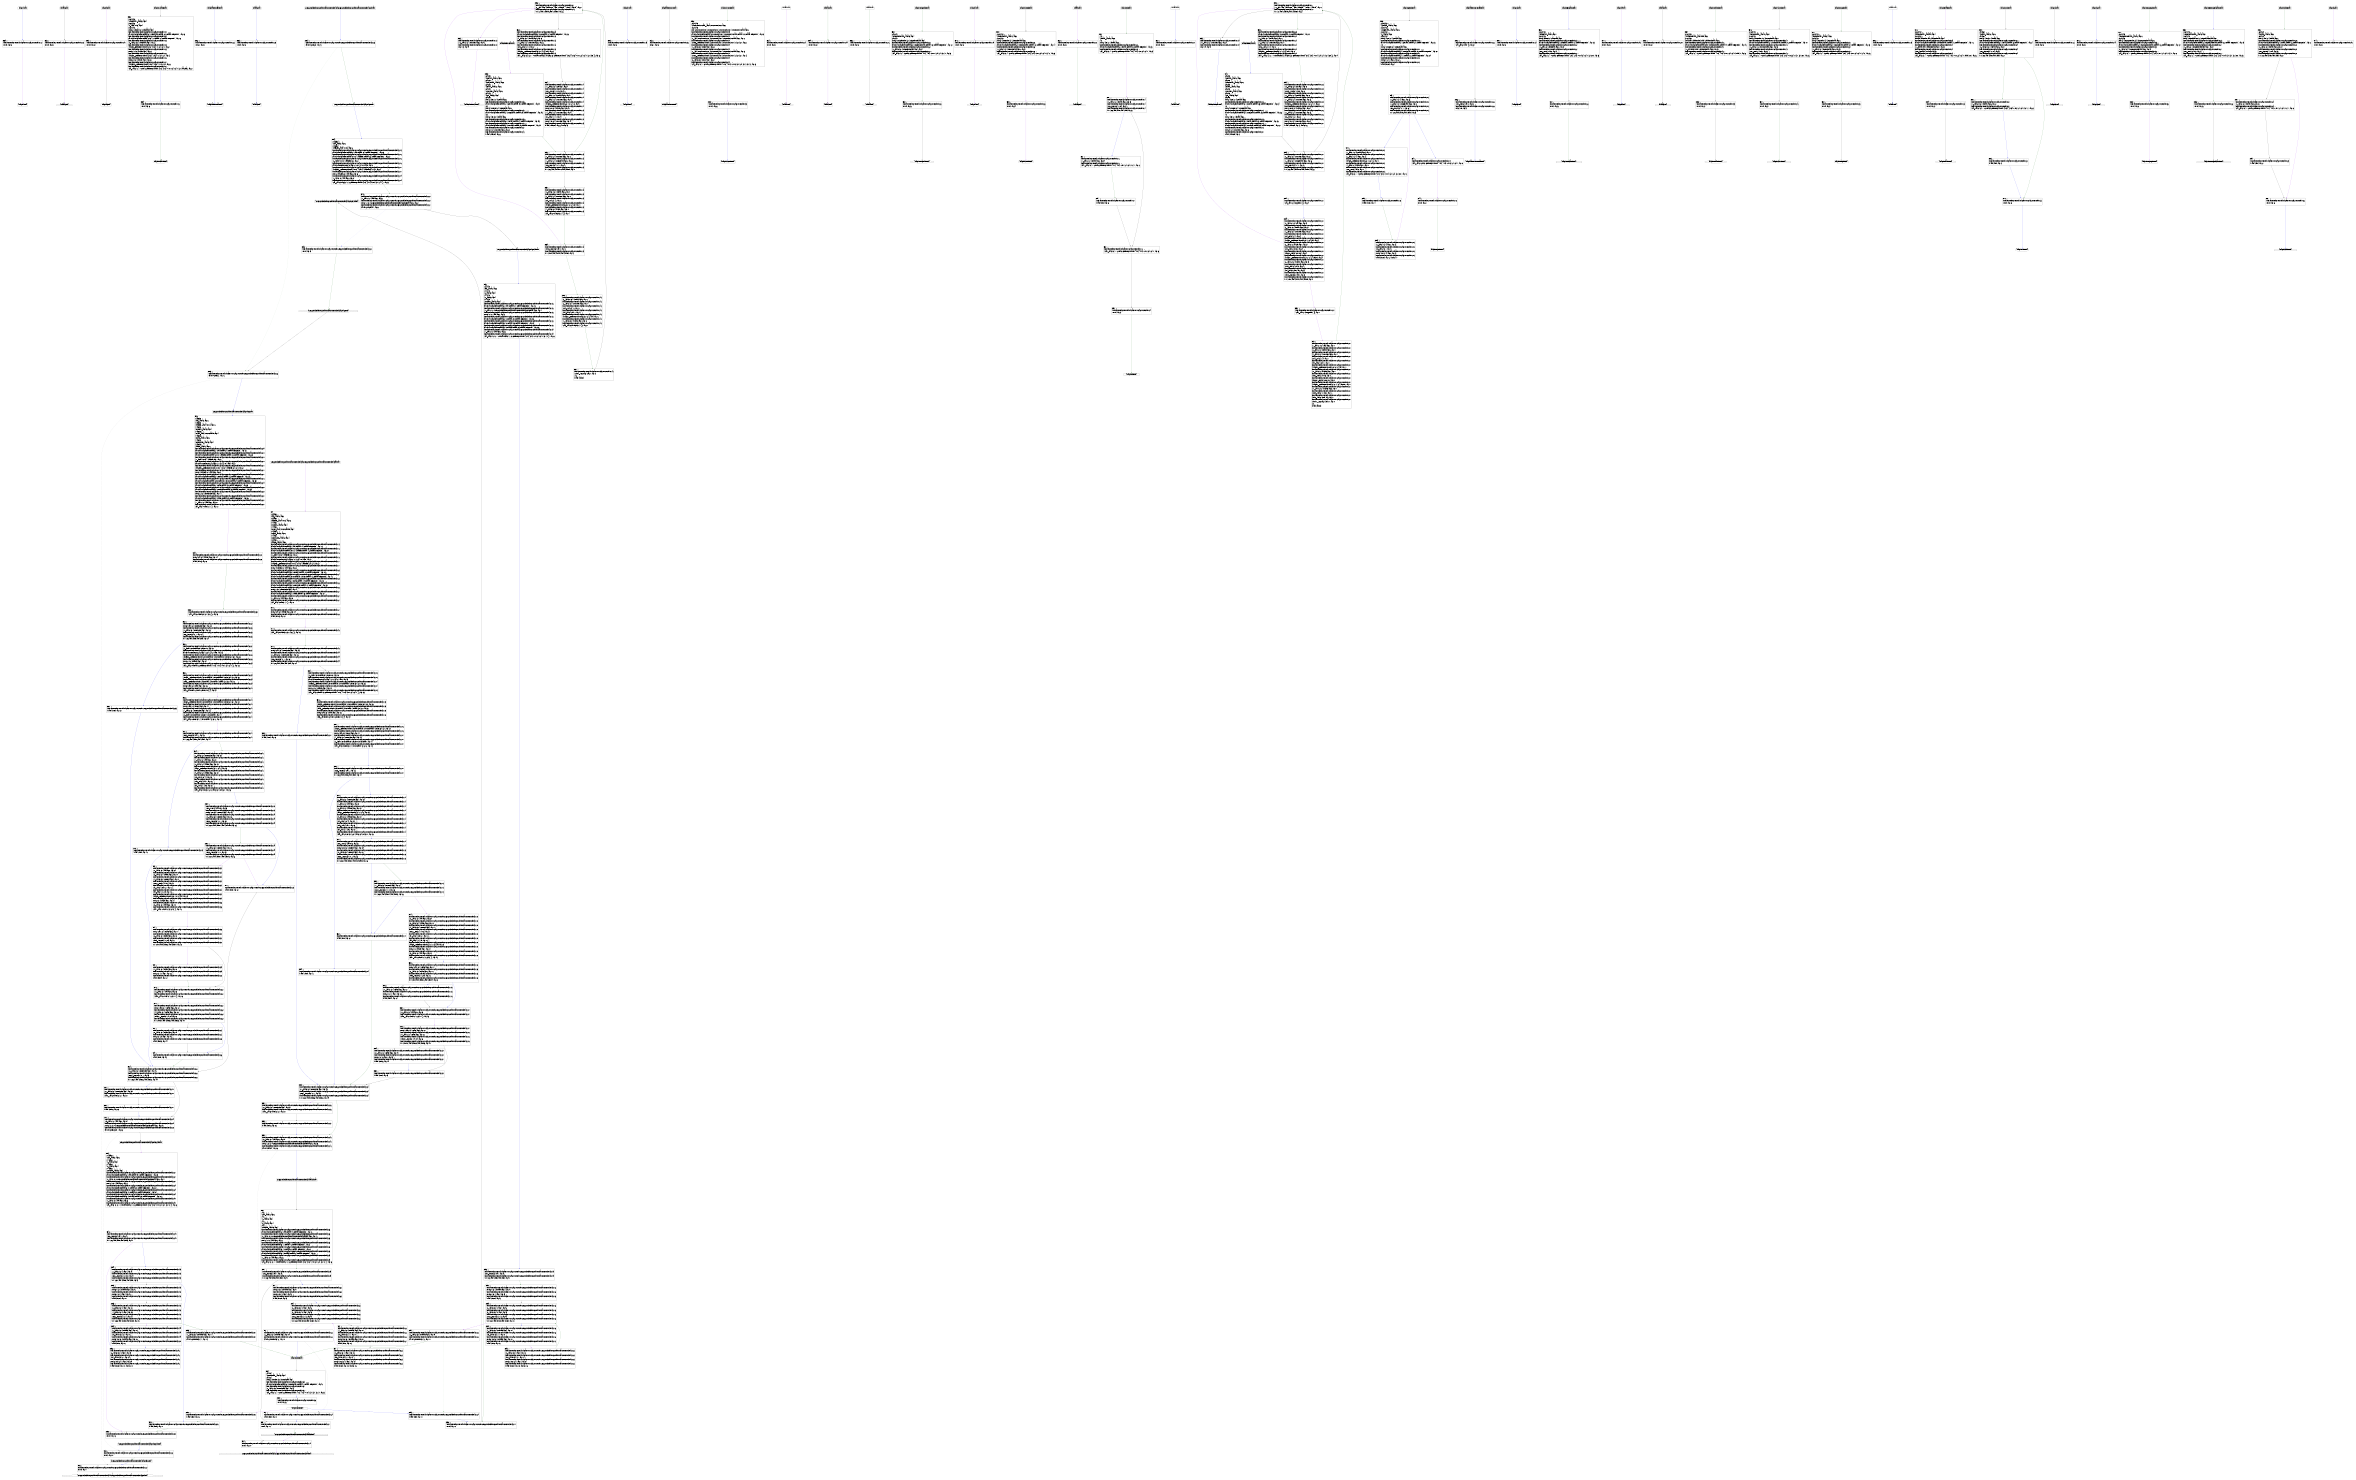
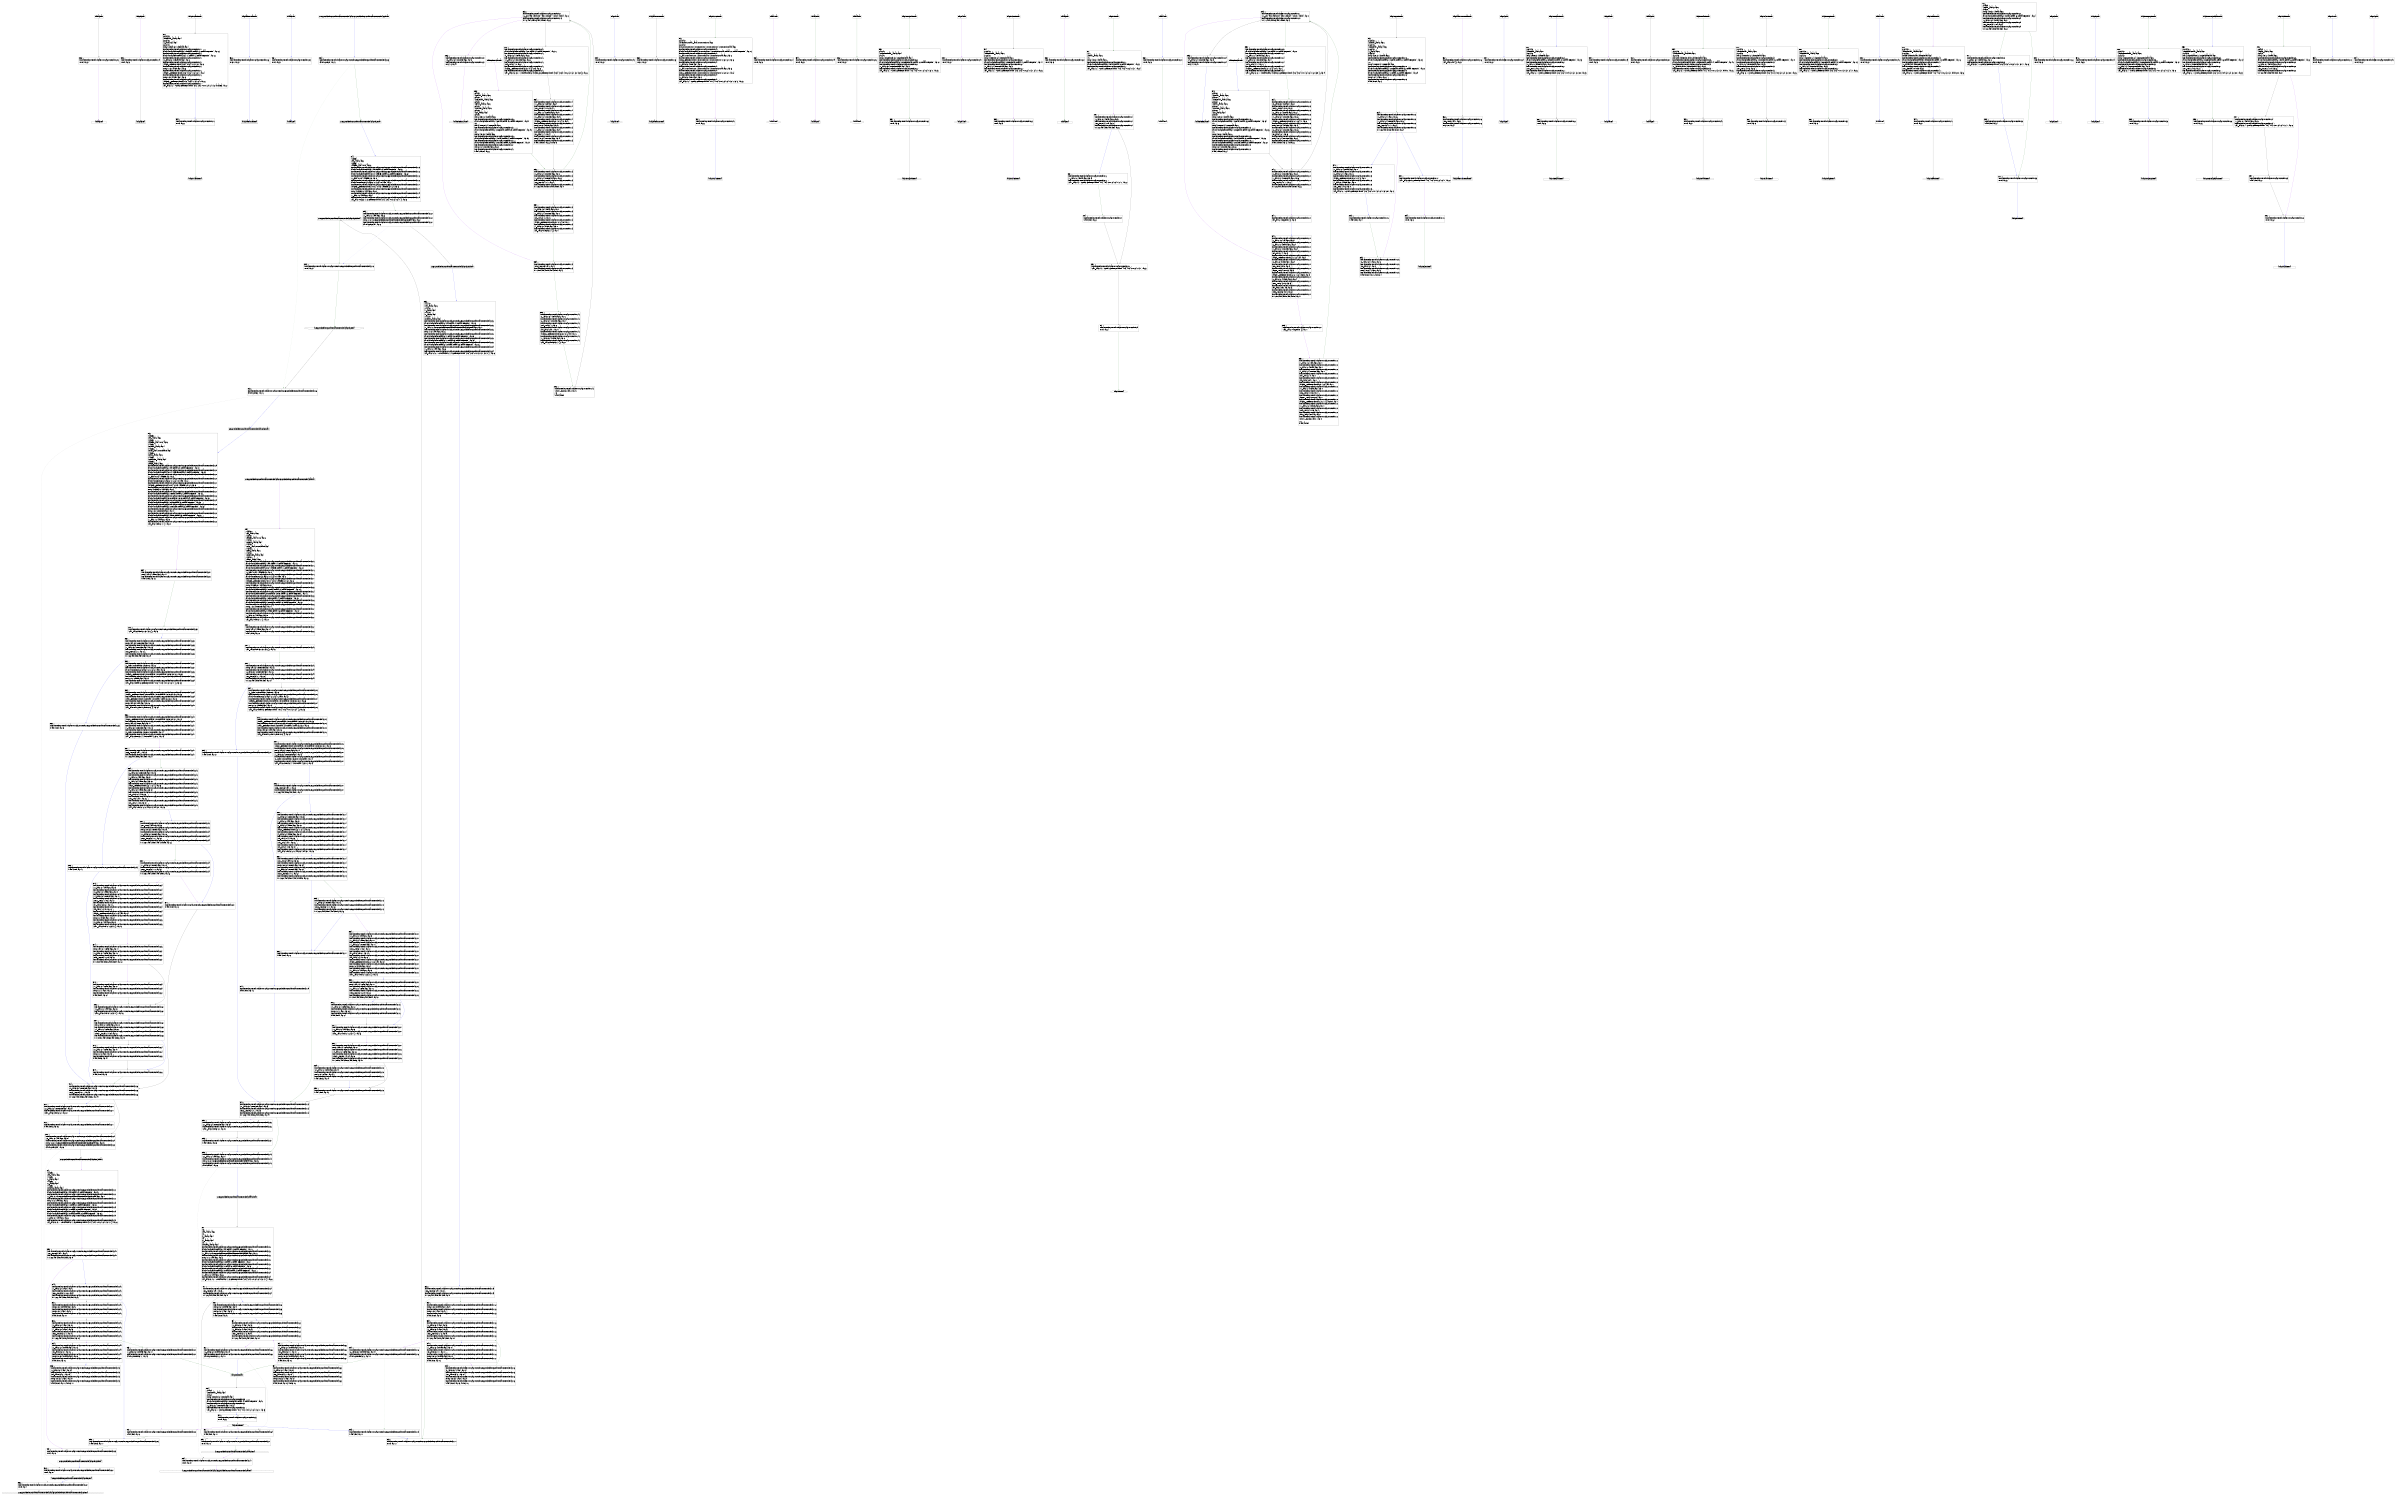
(2006, 8) -> none
(23, 105) -> none
